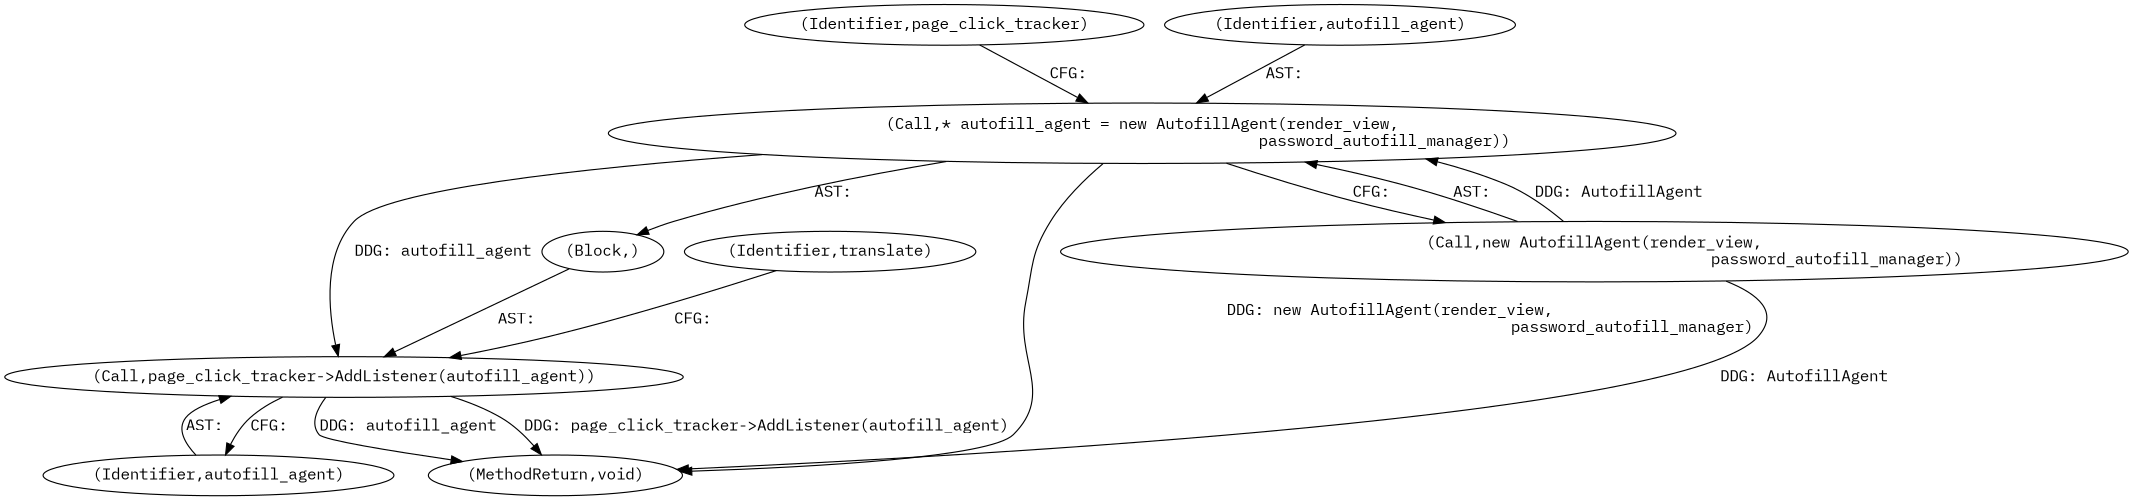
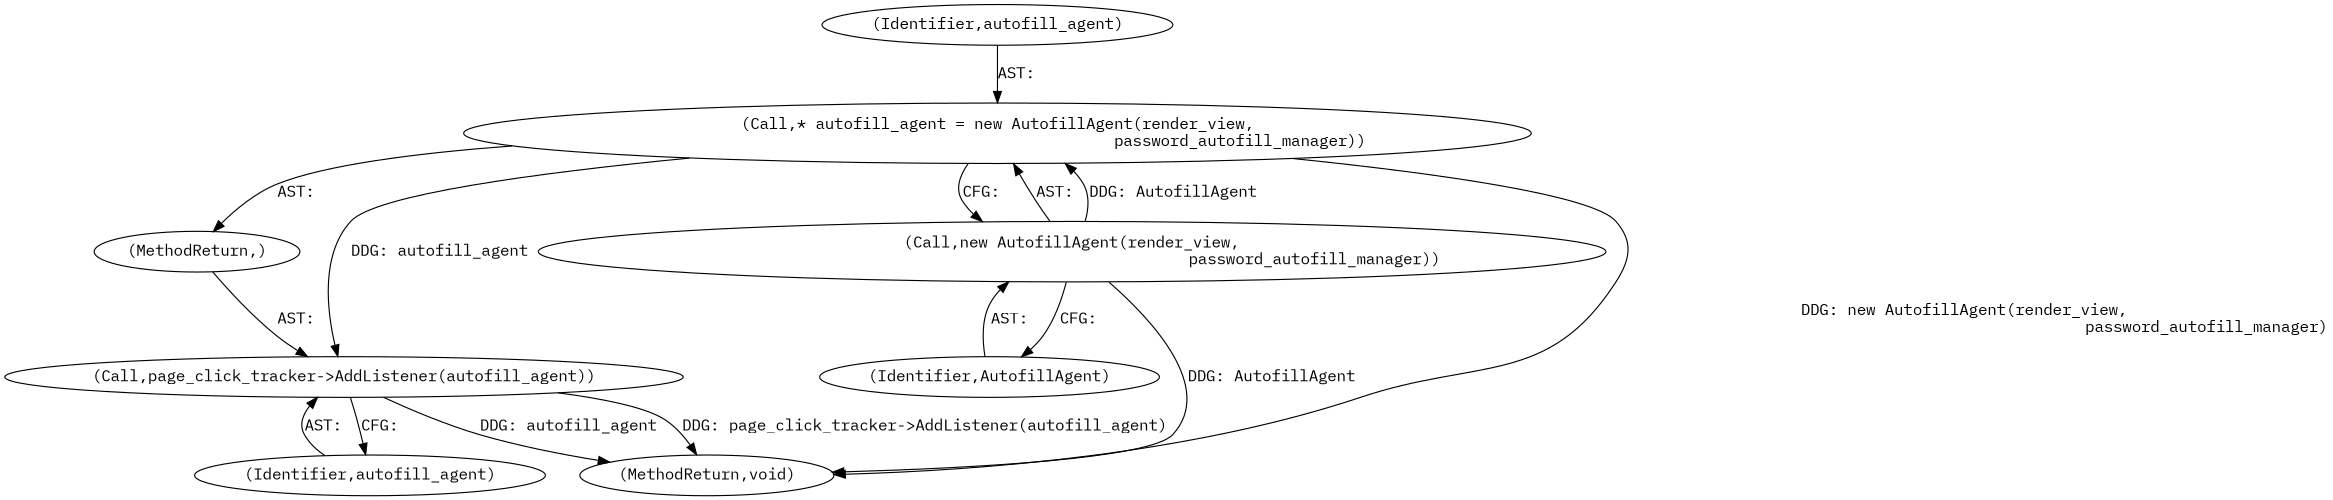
(944, 25) -> none
(603, 252) -> (197, 252)
(830, 252) -> none
none -> (990, 377)
